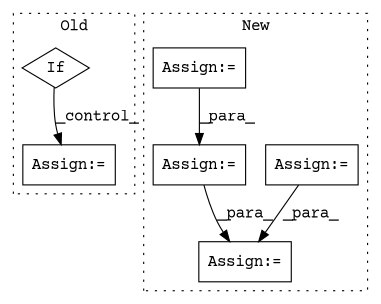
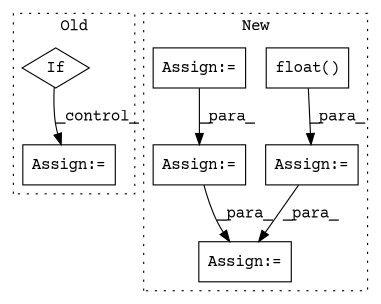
none -> (307, 68)
